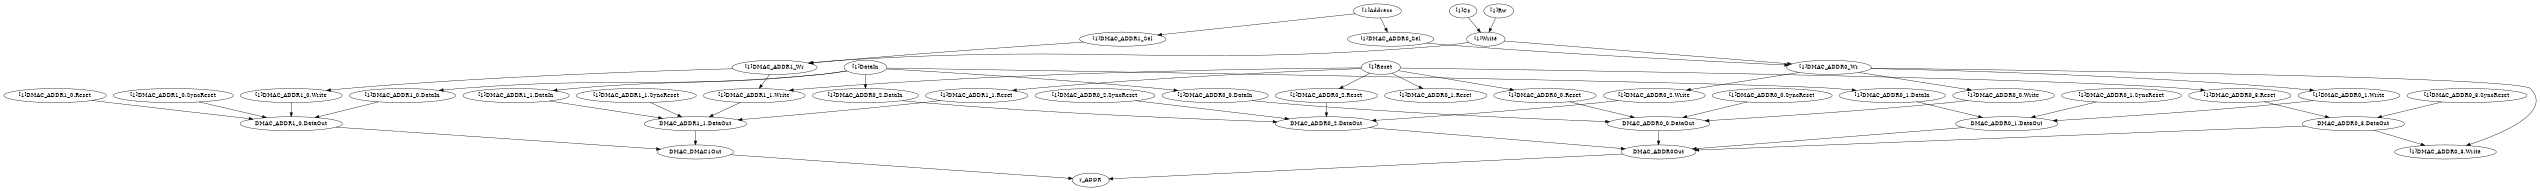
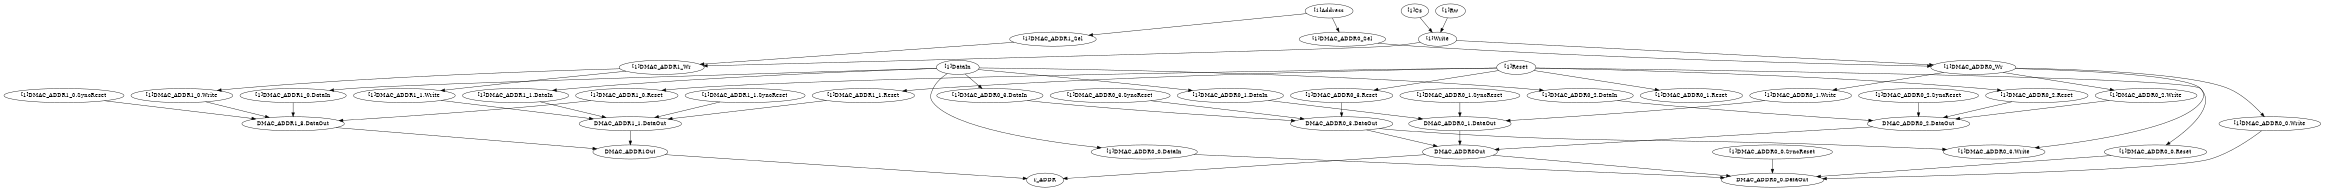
(1077, 74) -> (1081, 75)
none -> (990, 96)
(291, 124) -> (293, 124)
(1659, 136) -> (1610, 166)
(695, 152) -> (630, 152)
